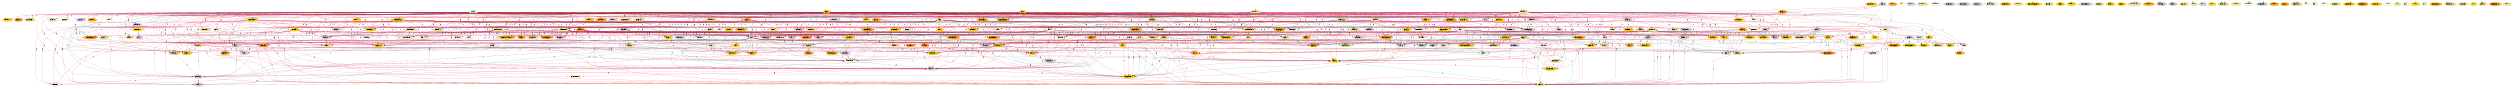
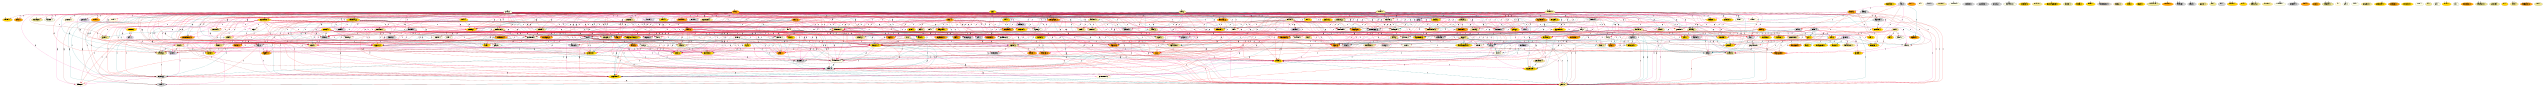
none -> (2232, 4)
(632, 27) -> (1139, 16)
(1884, 49) -> (1801, 40)
